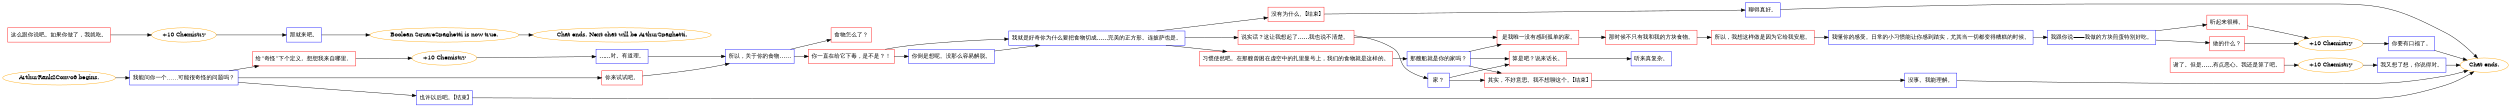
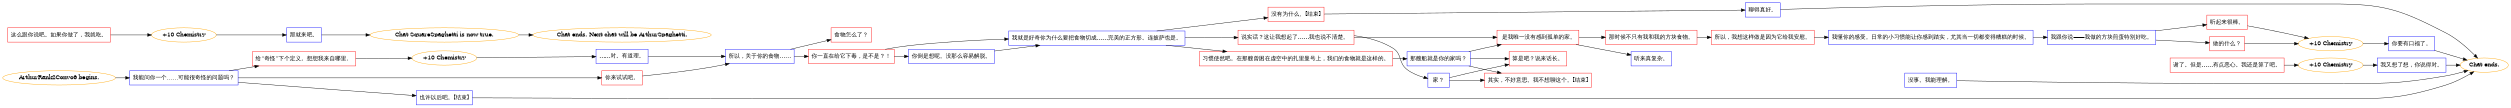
(444, 35) -> (444, 35)
(1597, 59) -> (1601, 49)
(1746, 80) -> none
